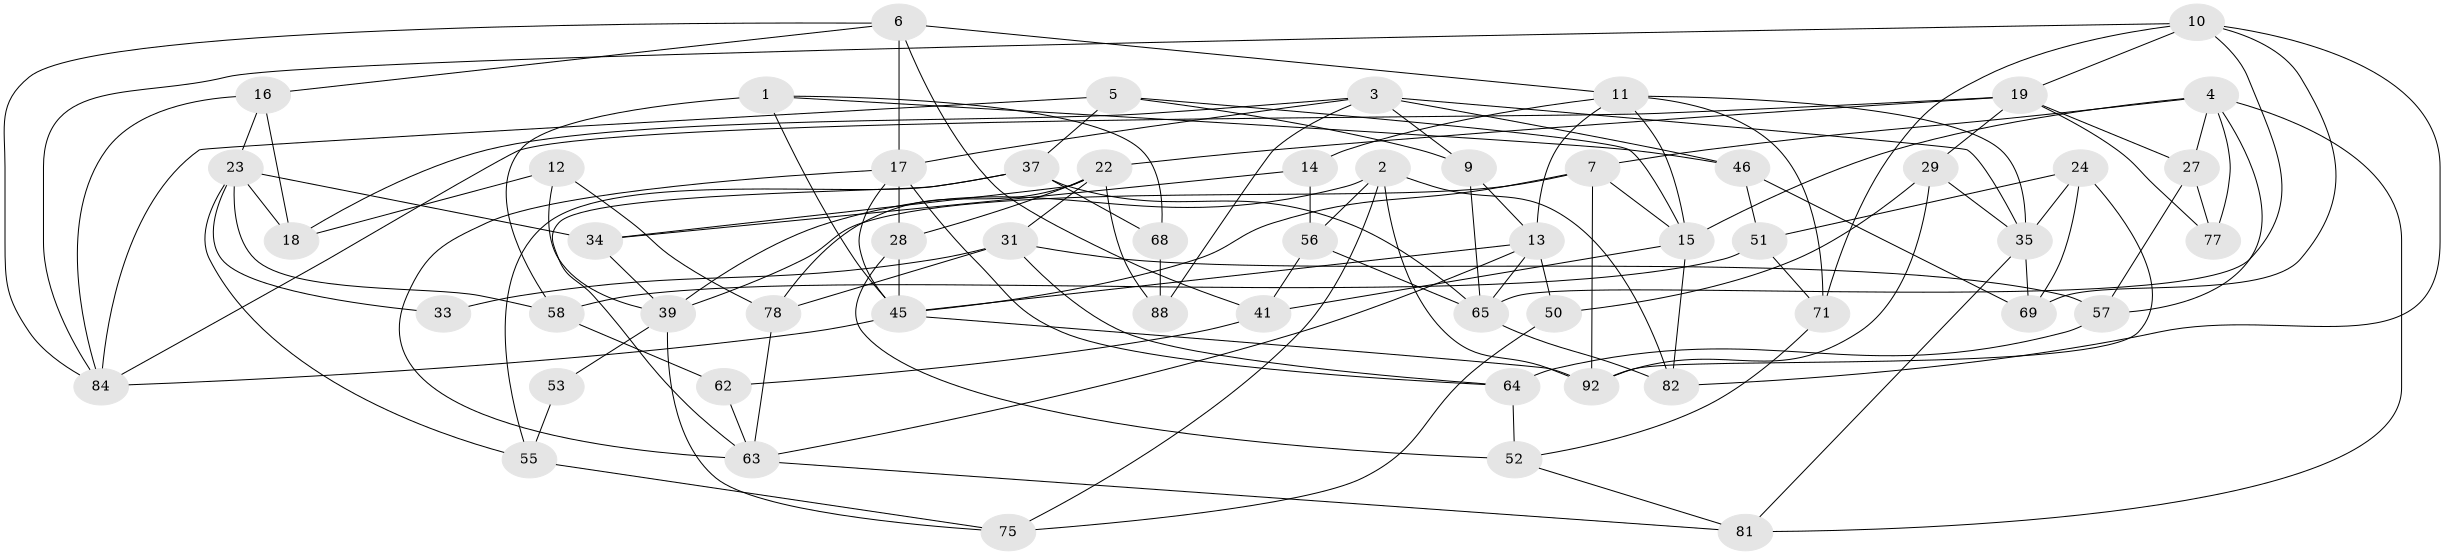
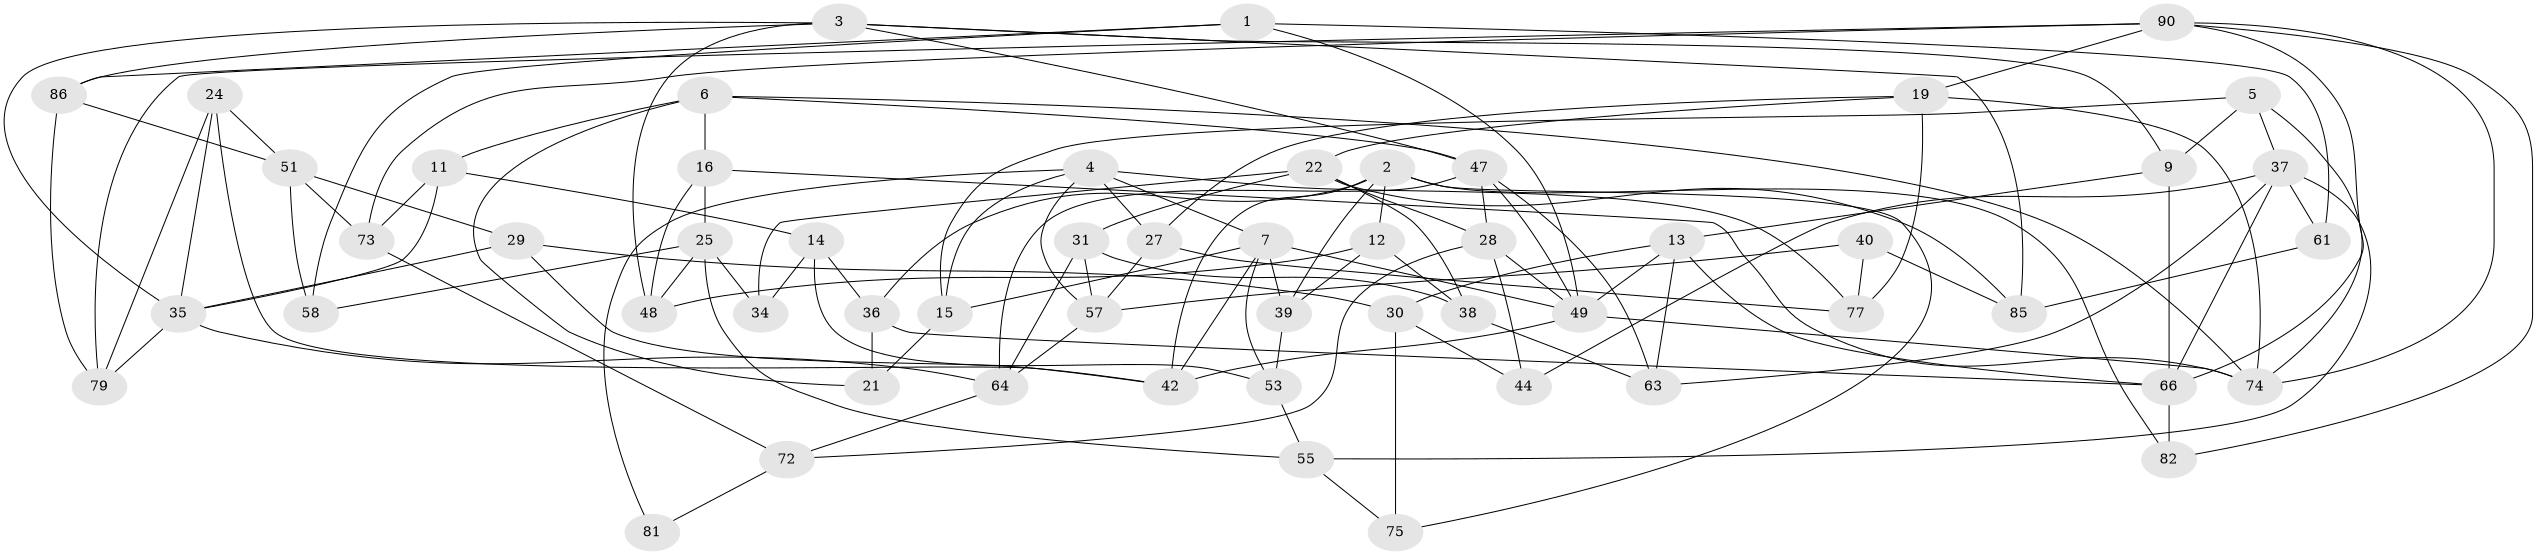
(2197, 22) -> (2167, 22)
(1966, 139) -> (394, 202)
(1553, 156) -> none
(1668, 163) -> none
(236, 168) -> (705, 241)
(899, 168) -> (1480, 168)
(1742, 168) -> (59, 95)
none -> (1381, 211)
(292, 241) -> (649, 314)
(1160, 241) -> (2323, 241)
(1310, 241) -> (872, 314)
none -> (1865, 241)
(631, 276) -> none
(443, 314) -> none
(773, 314) -> (1468, 314)
(899, 314) -> (1580, 314)
(1160, 314) -> (2019, 314)
(1263, 314) -> (872, 387)
(1481, 314) -> (2169, 387)
(1554, 314) -> (1396, 314)
(1679, 314) -> none
(1822, 314) -> (367, 241)
(2029, 314) -> (100, 387)
none -> (1246, 315)
none -> (1076, 365)
(101, 387) -> (2255, 387)
(724, 387) -> none
none -> (1524, 387)
(1592, 387) -> (1171, 387)
(1885, 387) -> (625, 359)
(1515, 460) -> (787, 460)
(1249, 496) -> none
(800, 508) -> none
